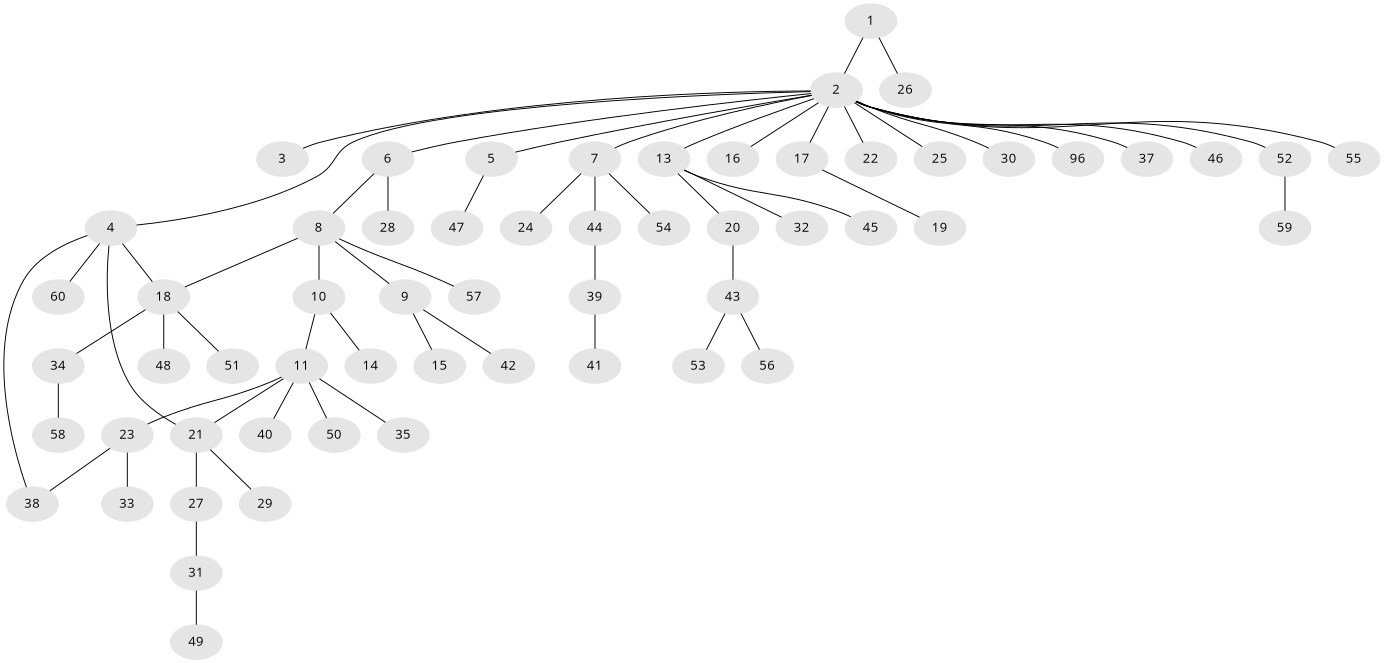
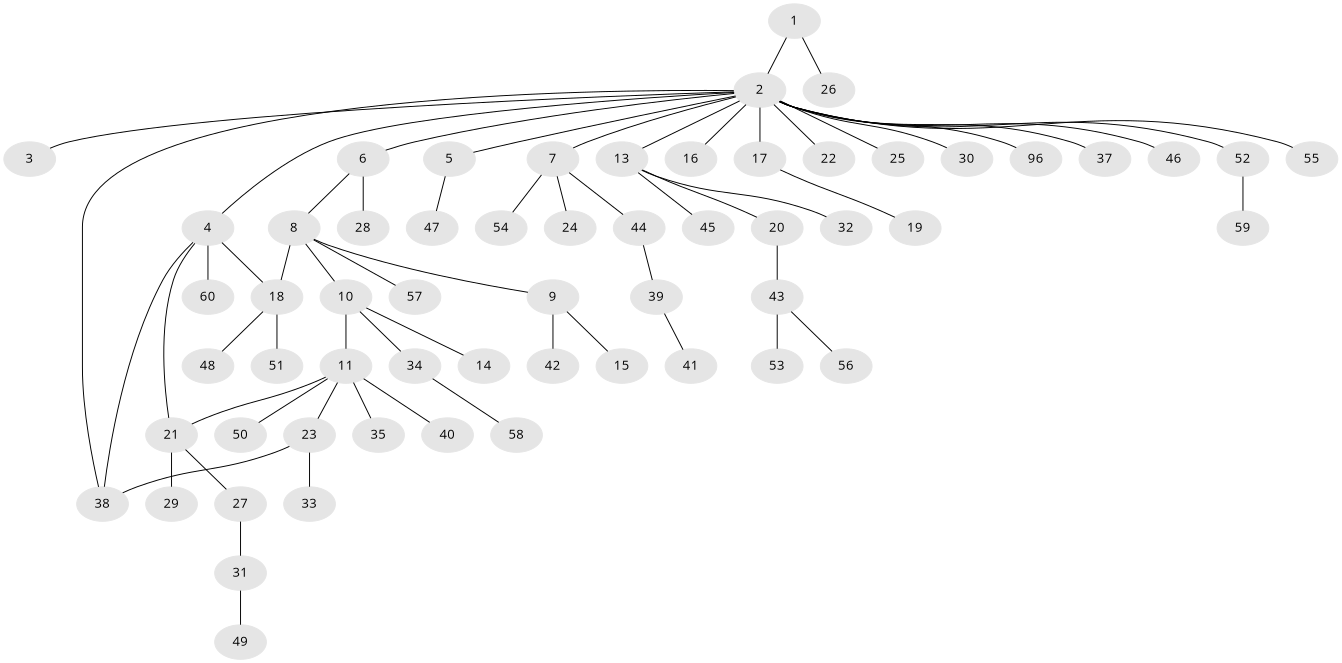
none -> (259, 124)
(106, 335) -> (380, 331)
